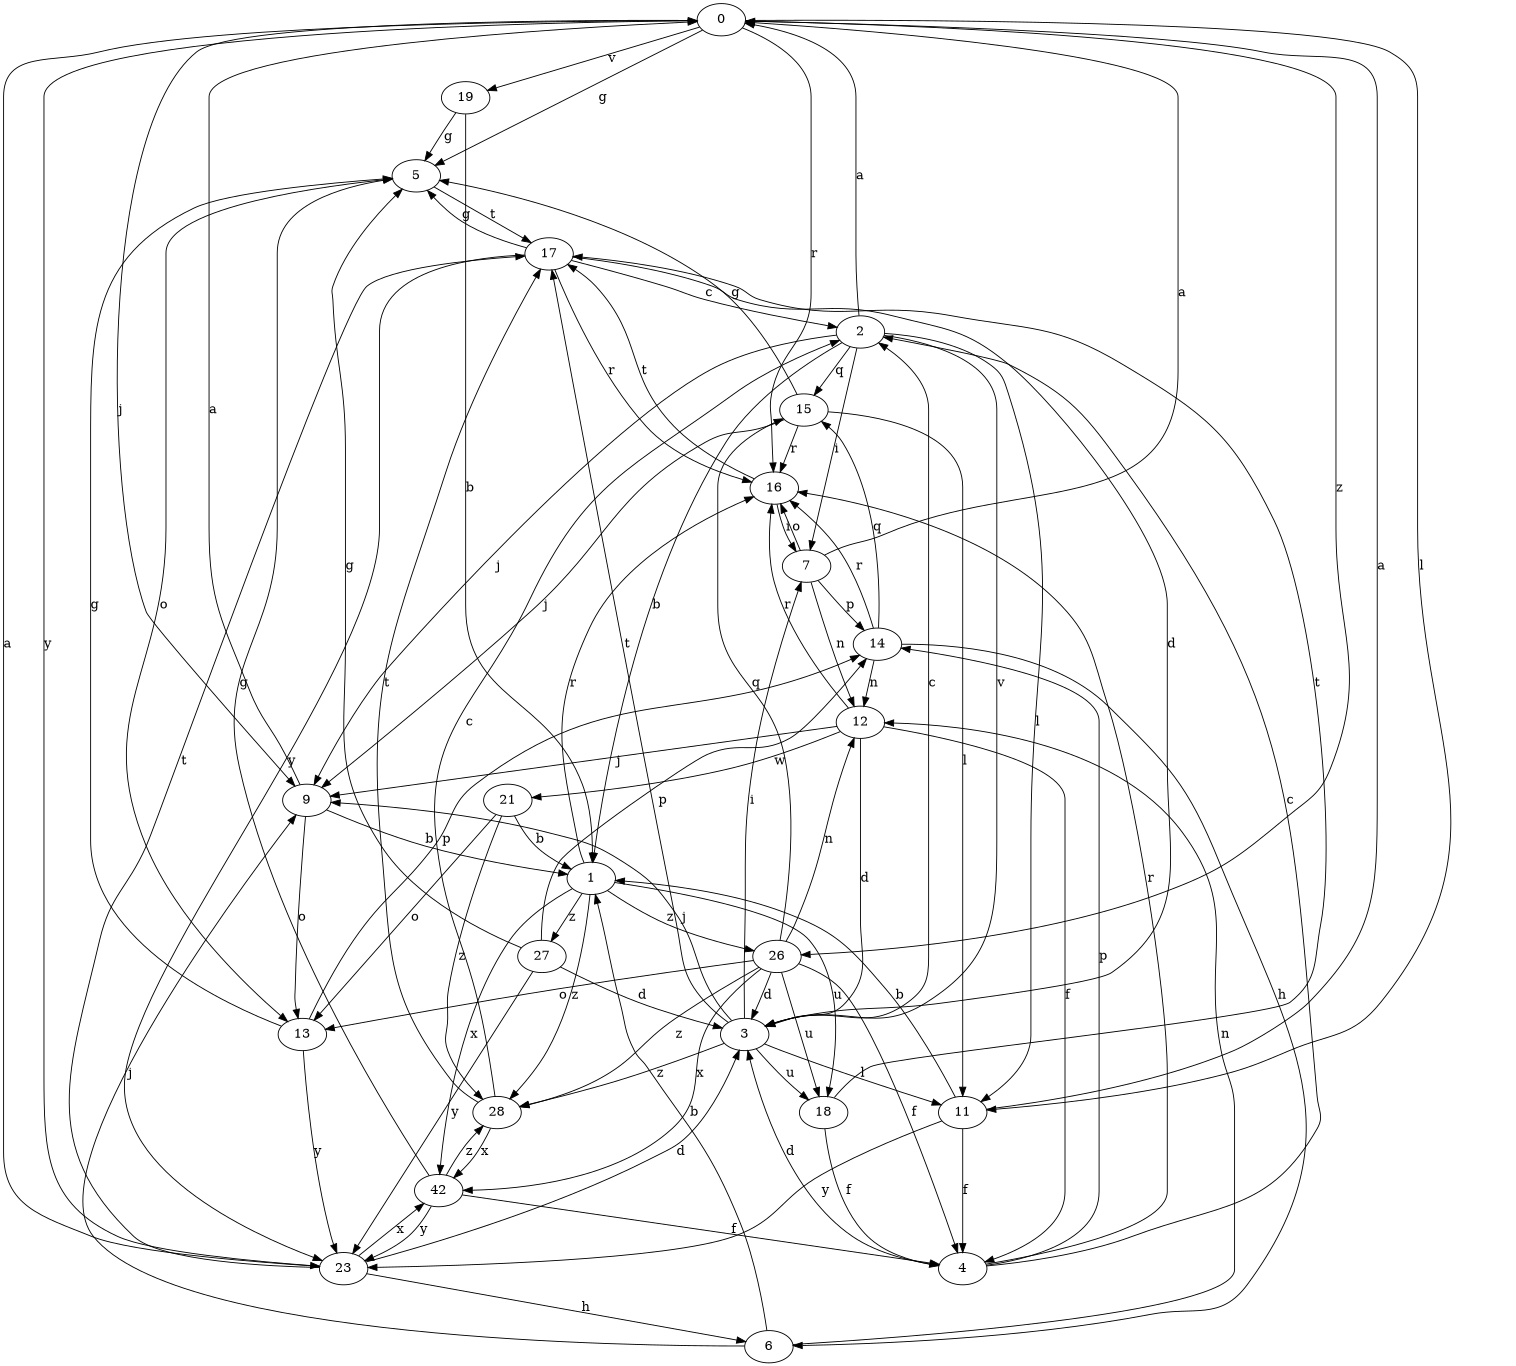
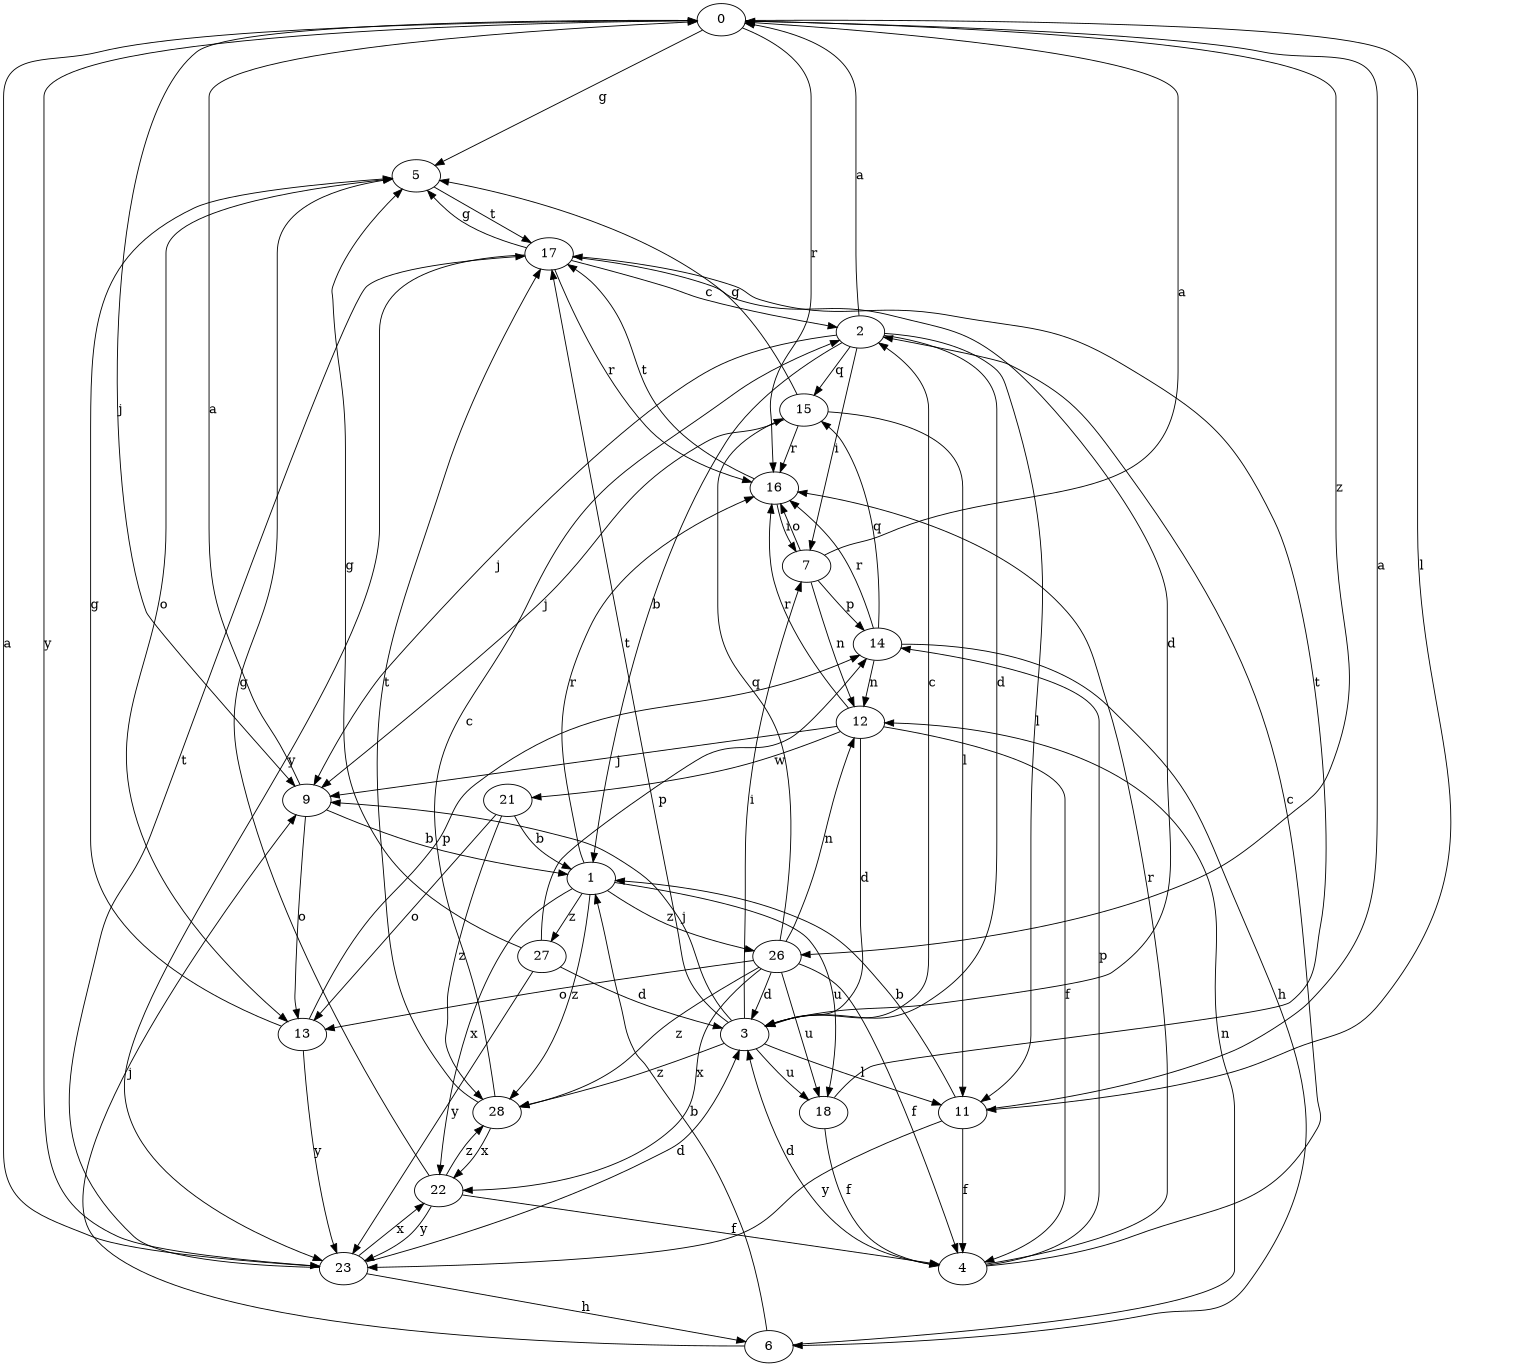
(466, 98) -> none
(1001, 683) -> (1001, 683)
(439, 1191) -> (439, 1191)
